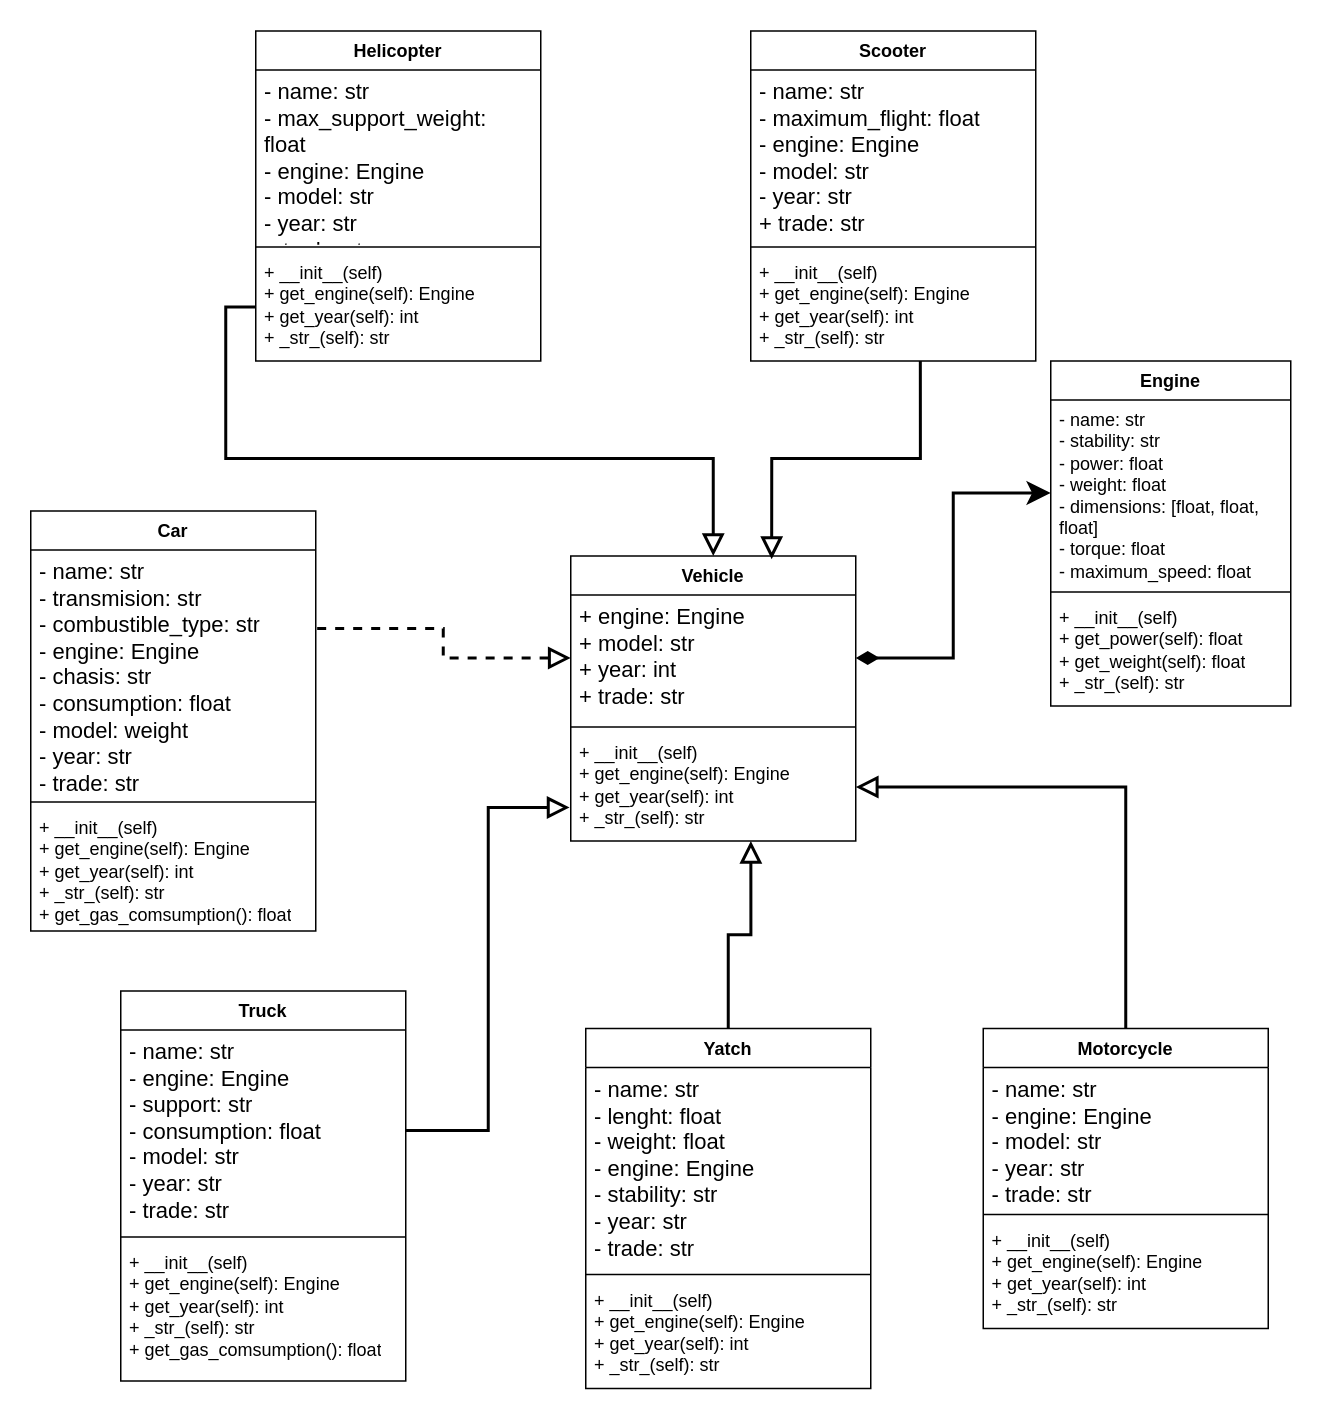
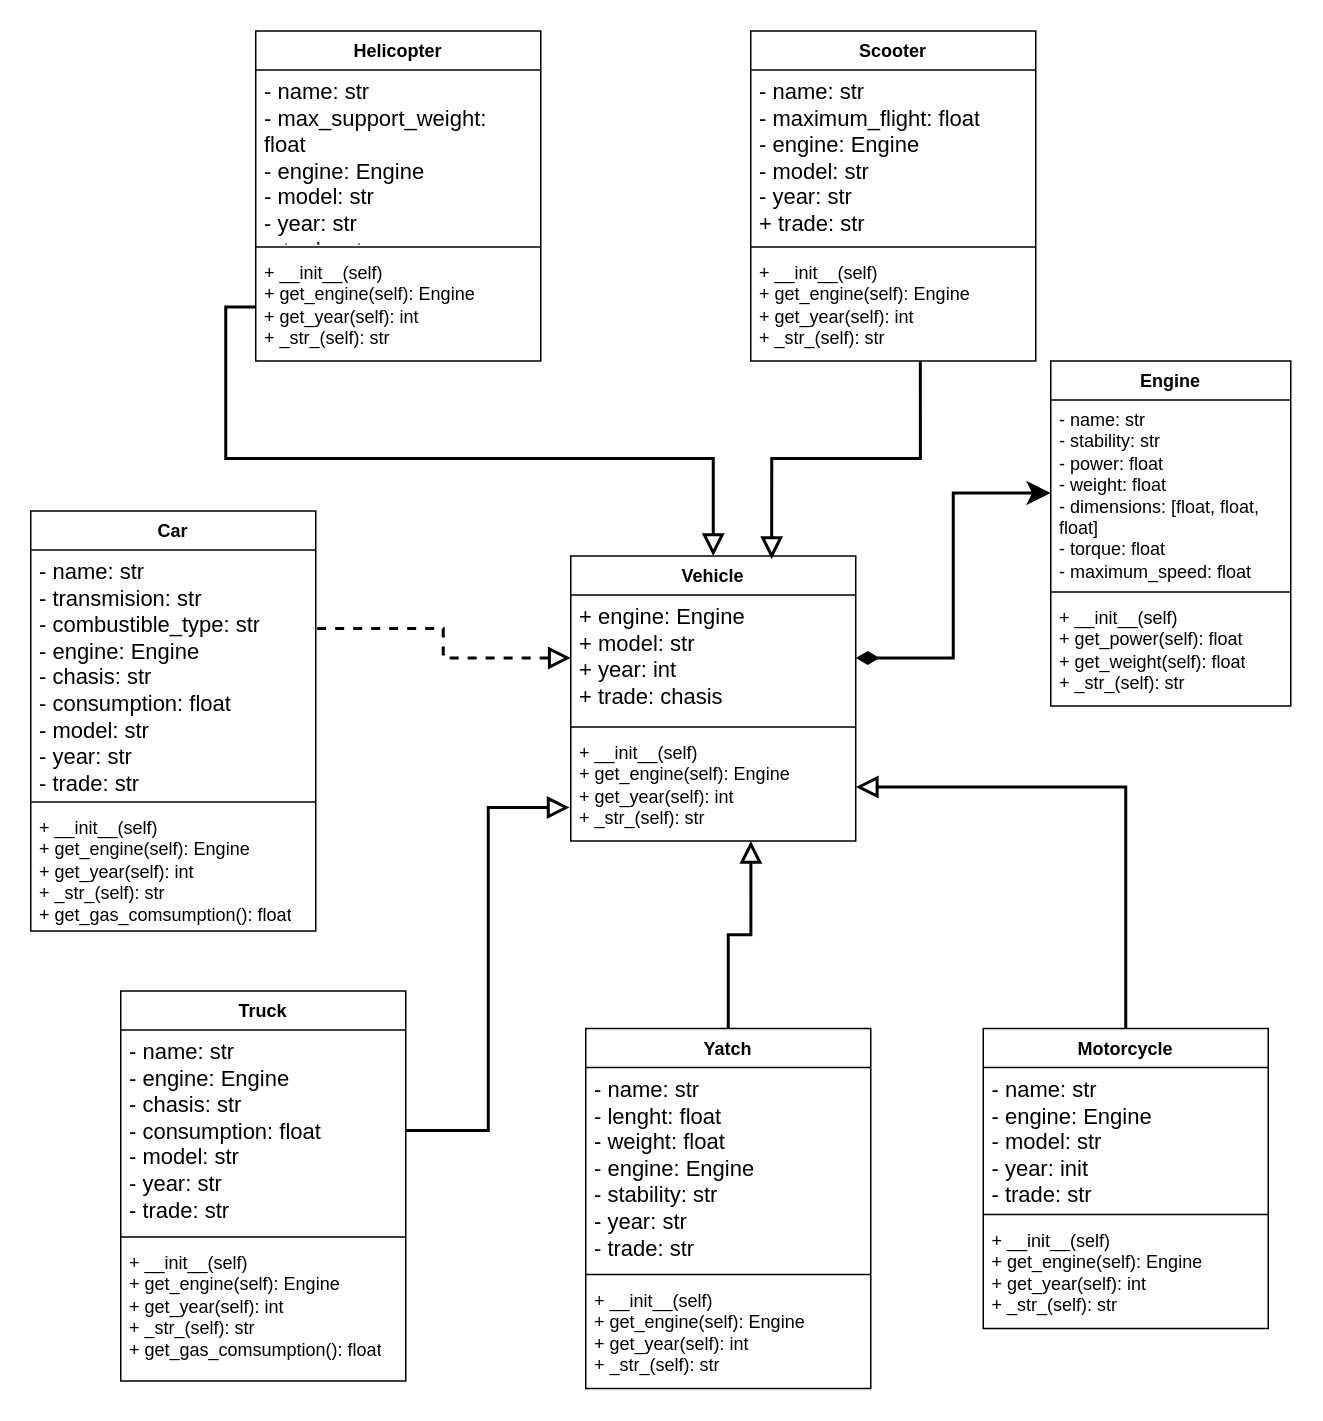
(649, 648) -> (649, 648)
(144, 657) -> (144, 657)
(219, 1116) -> (219, 1116)
(1061, 1132) -> (1061, 1132)
